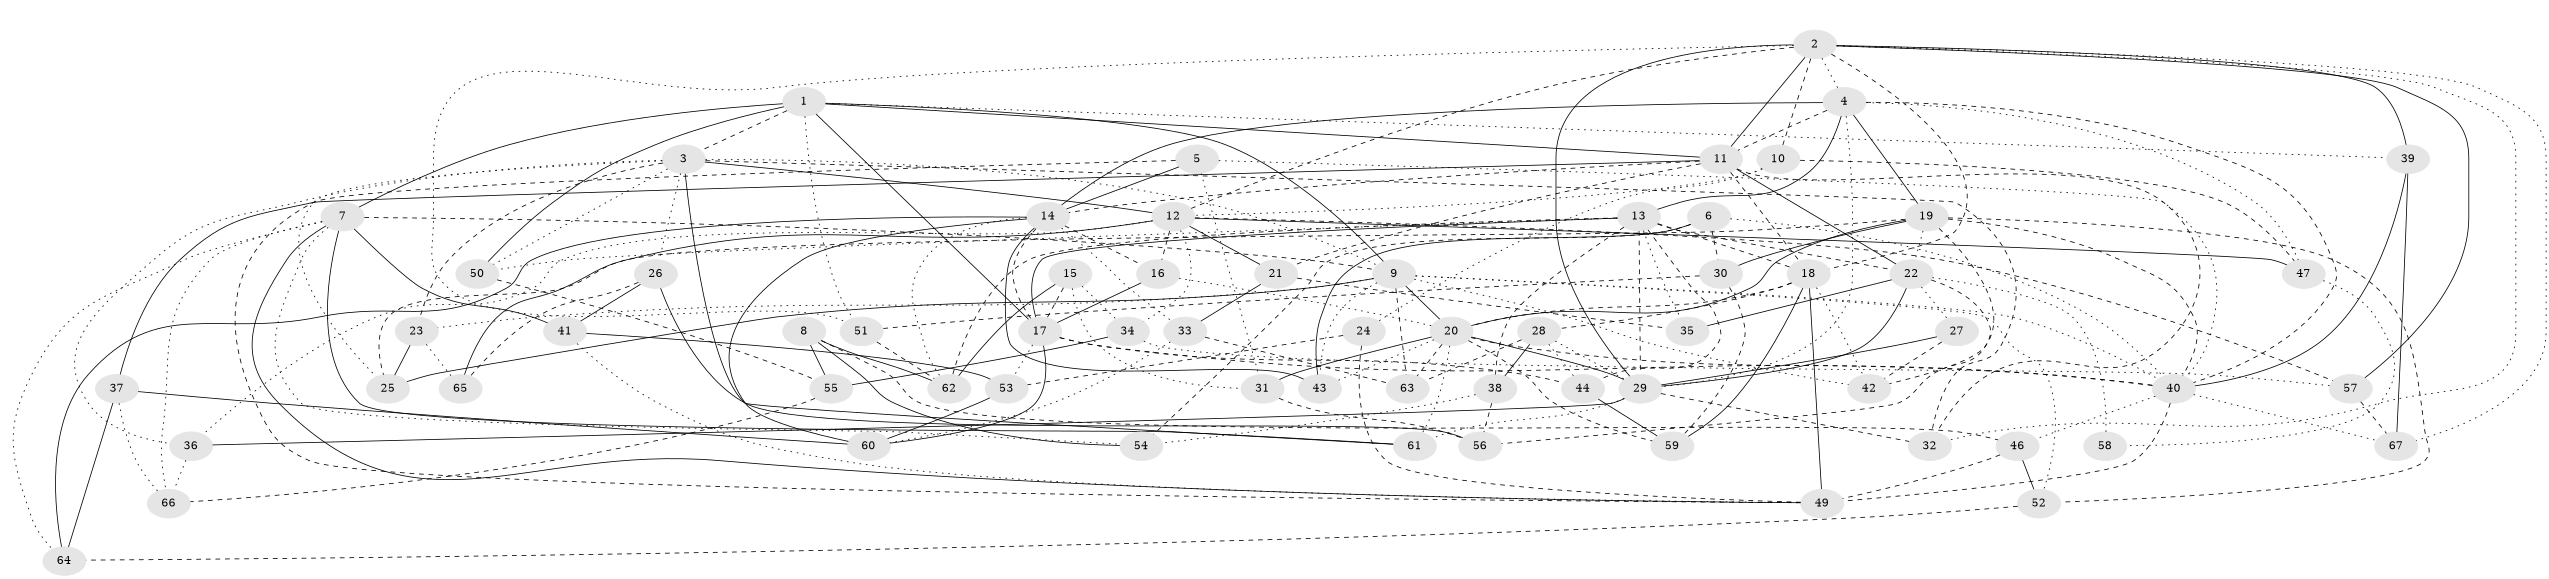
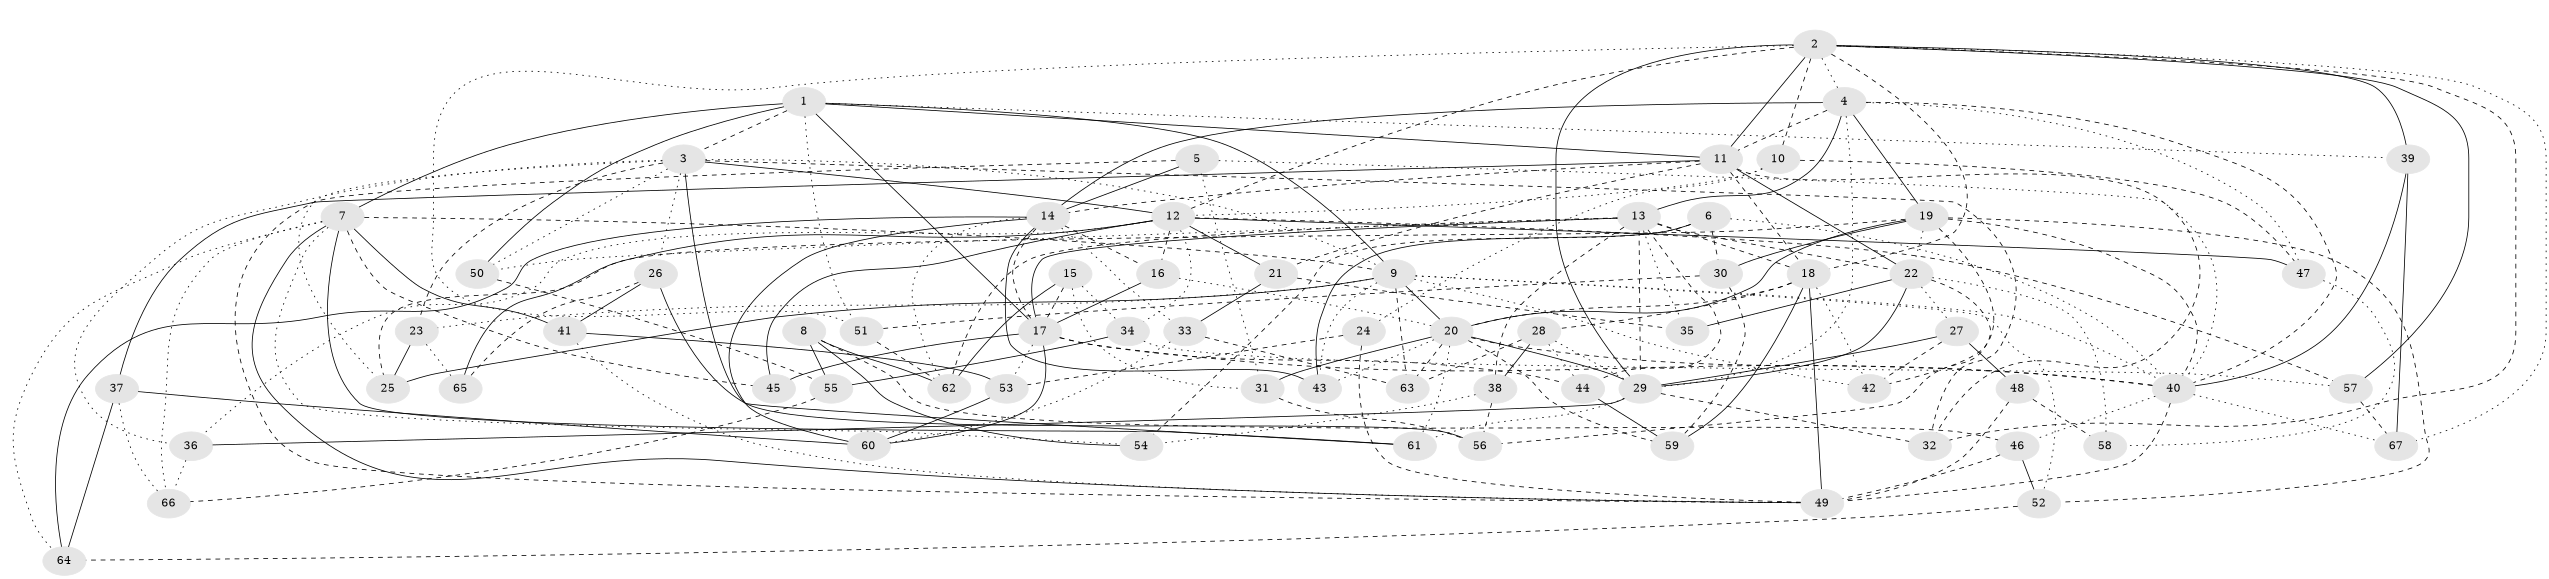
(2516, 189) -> (2516, 189)
none -> (774, 389)
none -> (2018, 389)
